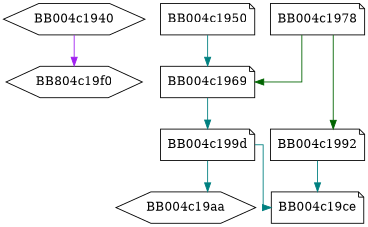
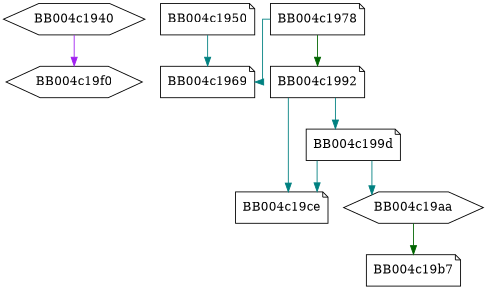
(302, 78) -> (263, 47)
(74, 82) -> (74, 82)
(208, 109) -> (335, 109)
none -> (413, 270)
